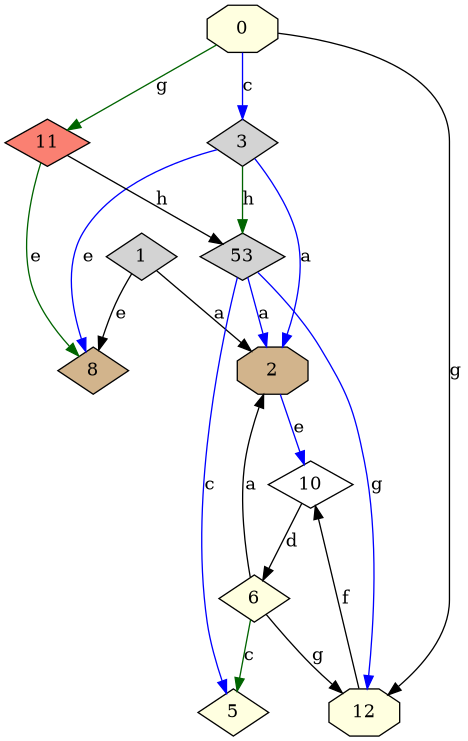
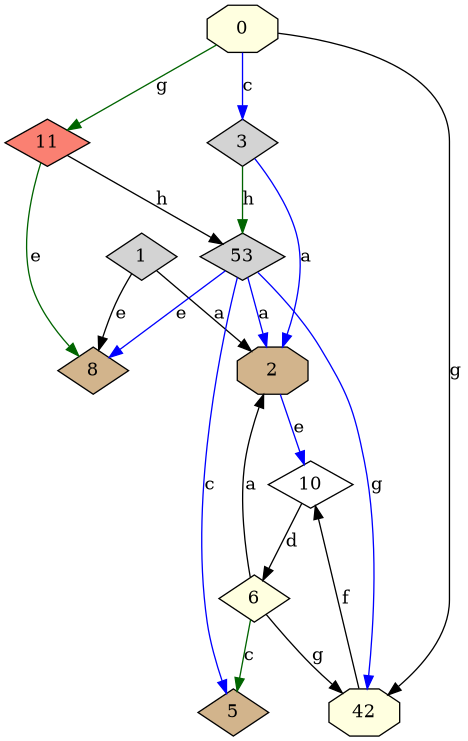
(99, 212) -> (173, 310)
(233, 712) -> (233, 712)
(364, 712) -> (364, 712)
